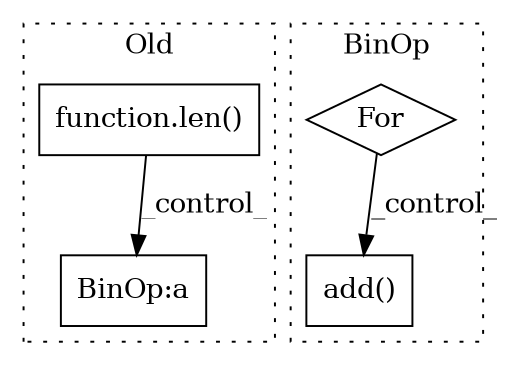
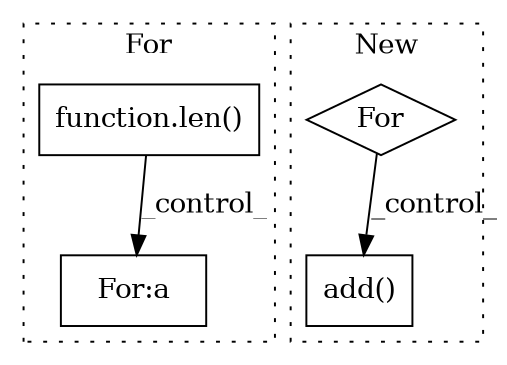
(149, 46) -> (149, 46)
(387, 46) -> (387, 46)
(134, 291) -> (134, 291)
